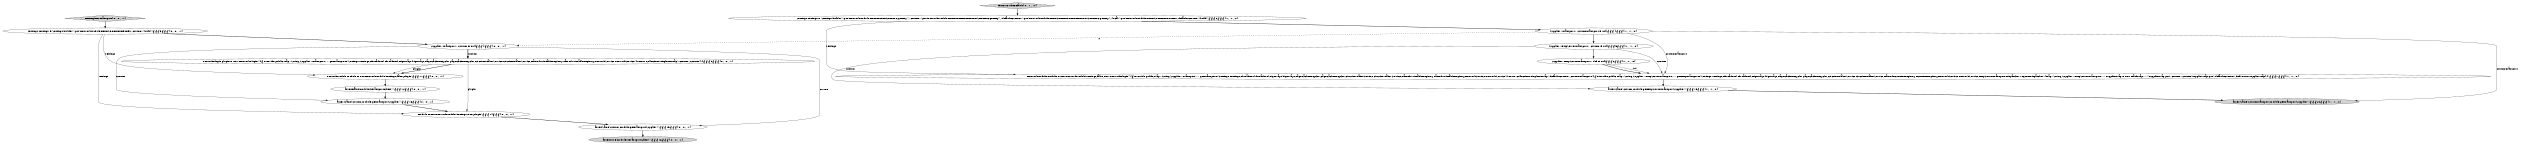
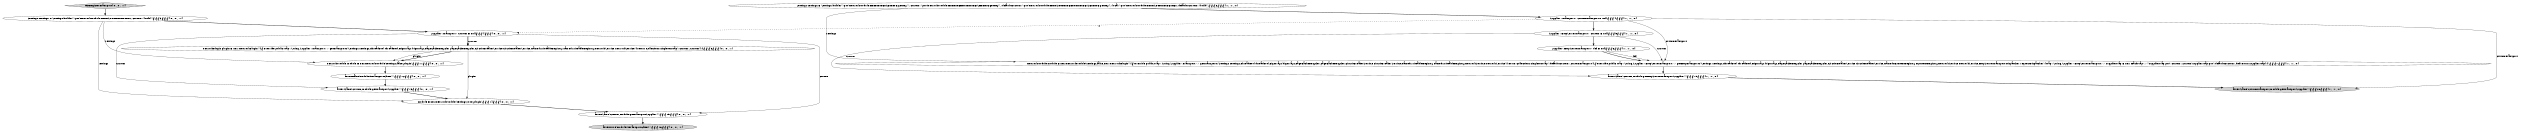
(1018, 6) -> none
